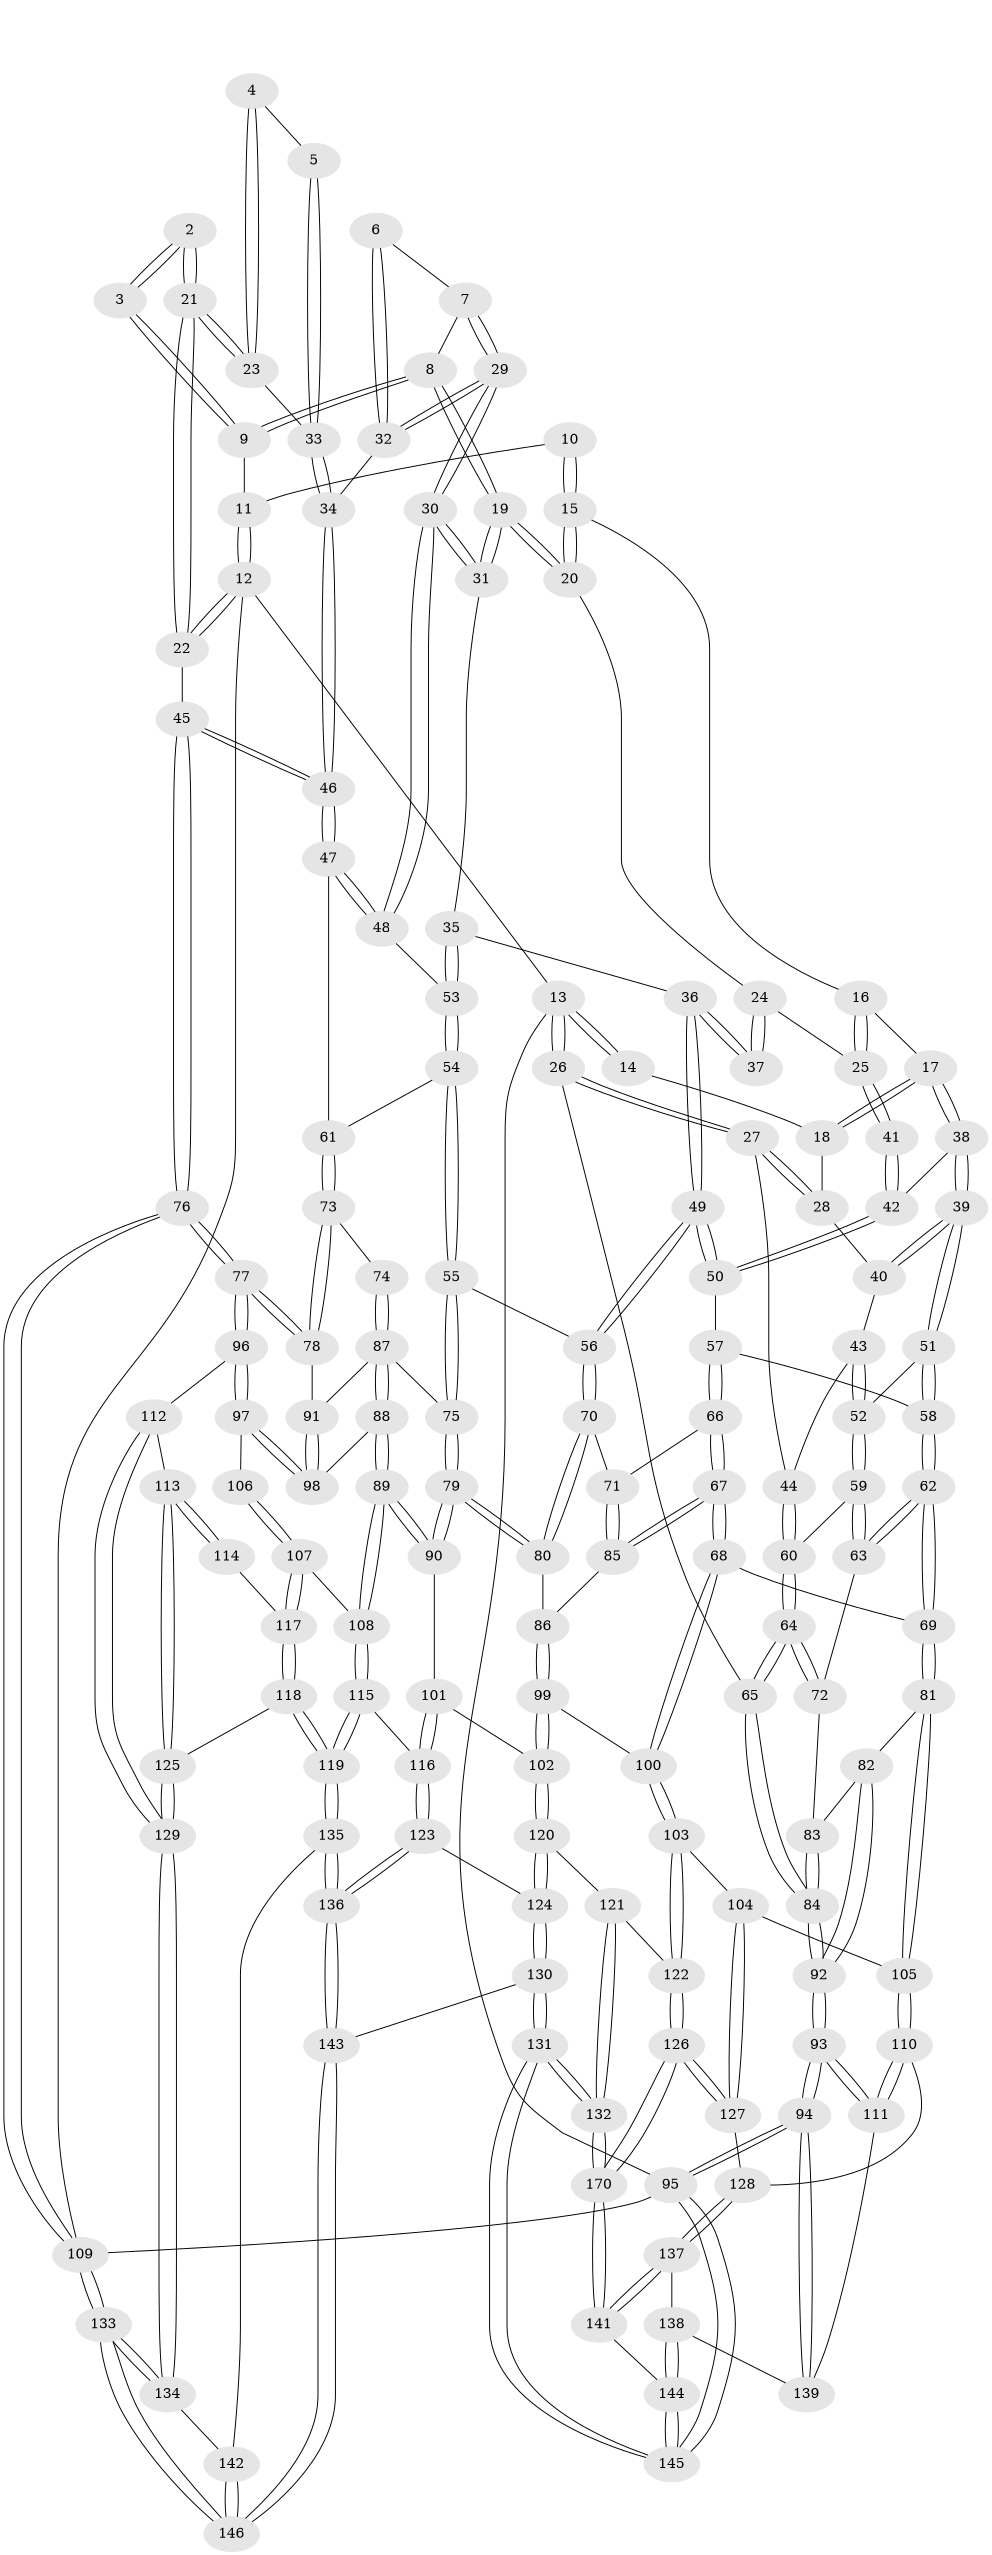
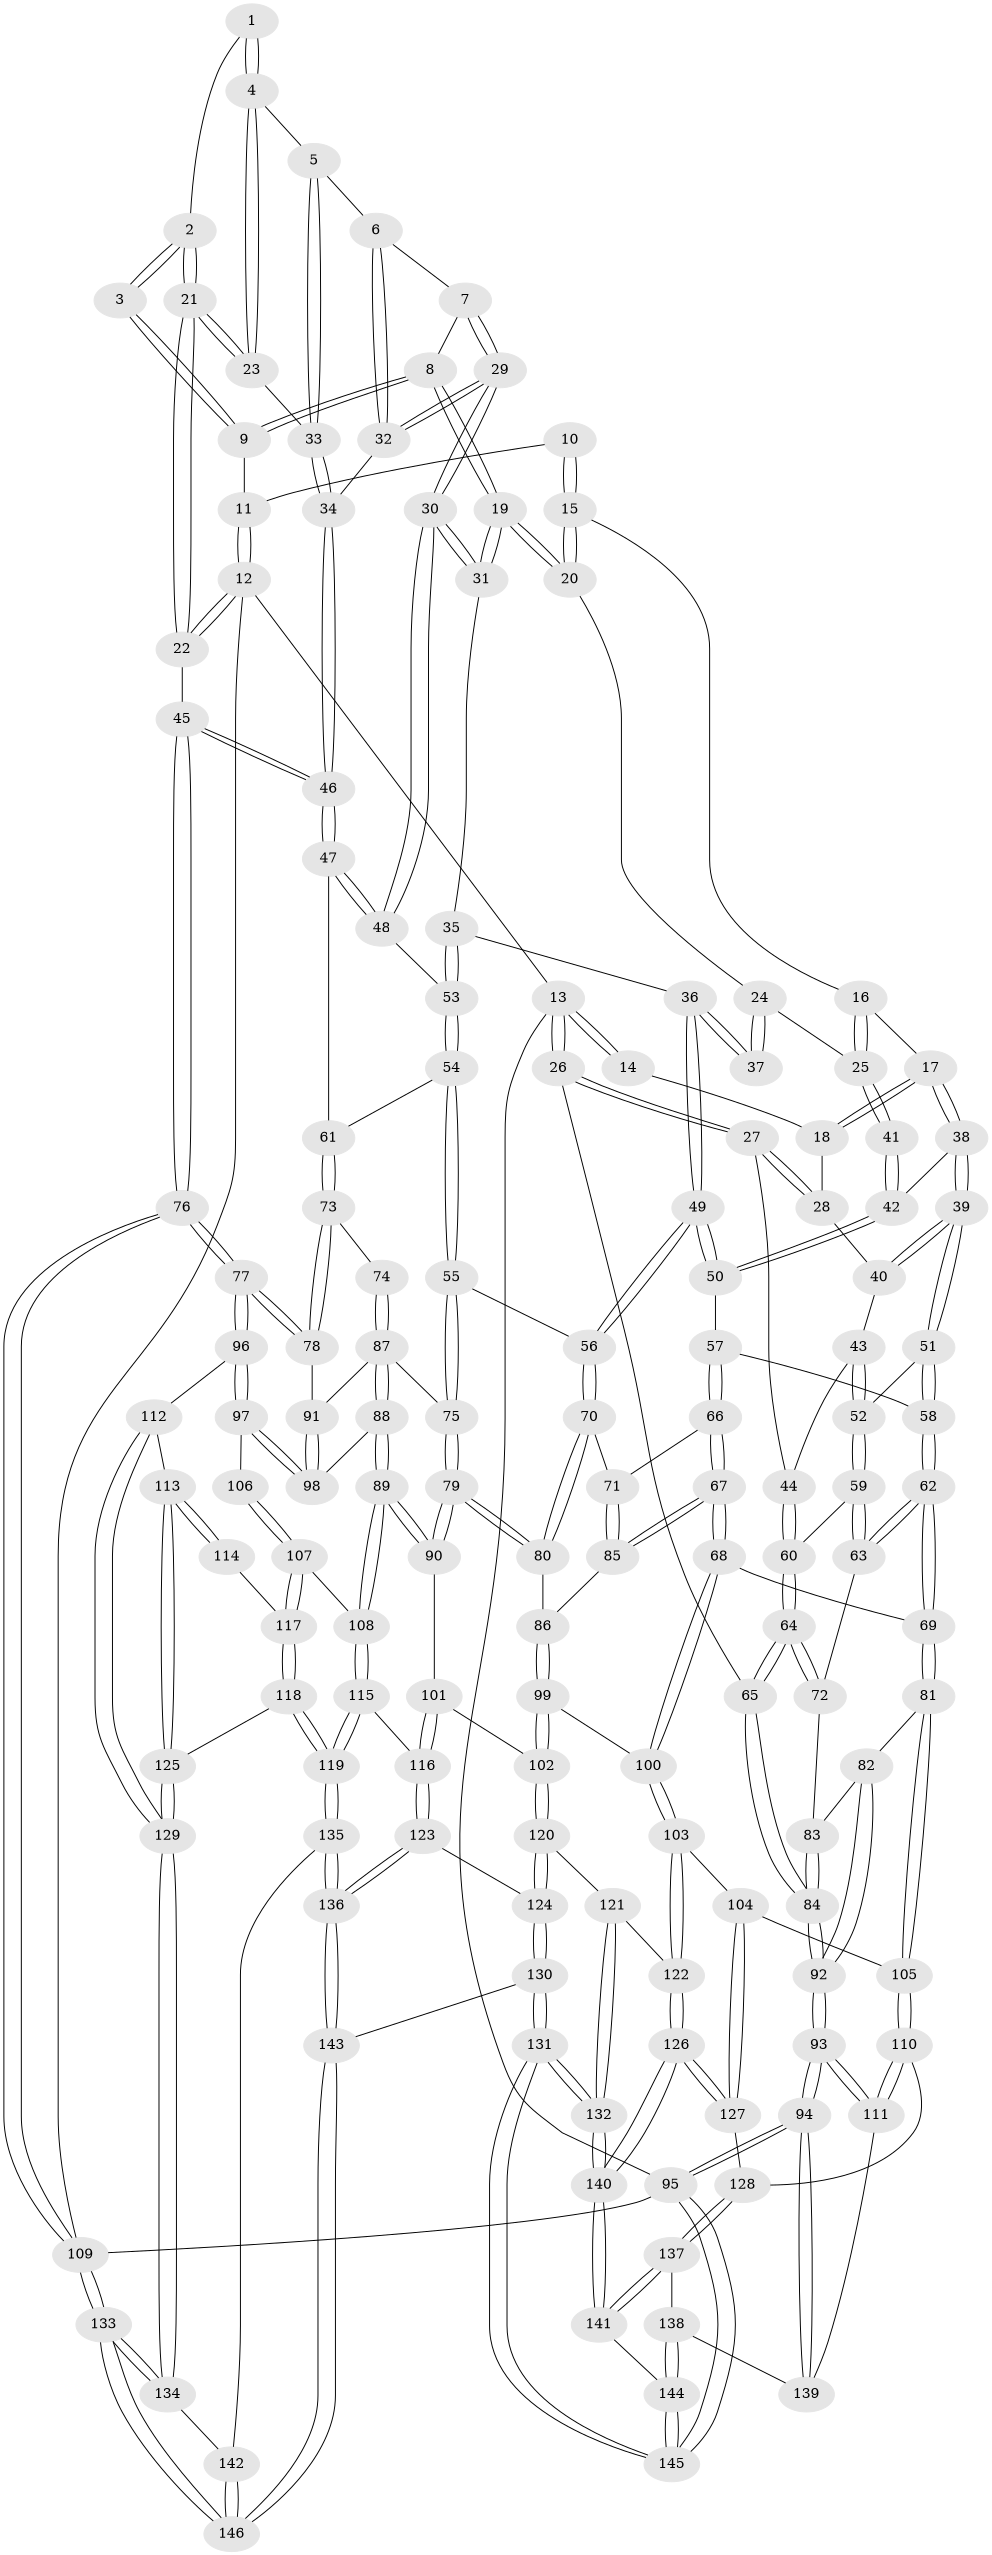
none -> (252, 21)
none -> (345, 196)
(599, 2185) -> (599, 2185)
